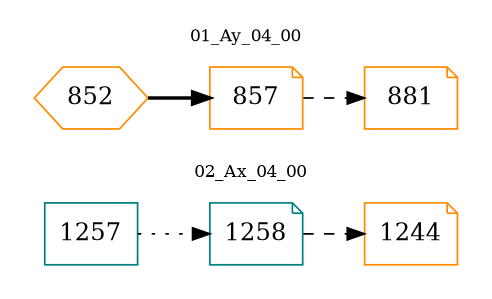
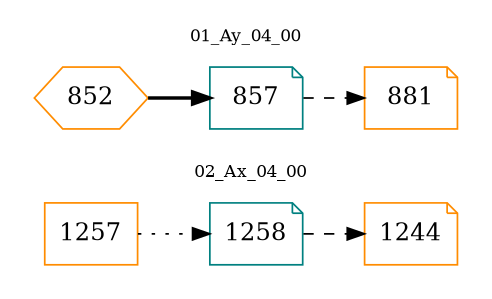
(256, 98) -> (256, 98)
(91, 234) -> (91, 234)
